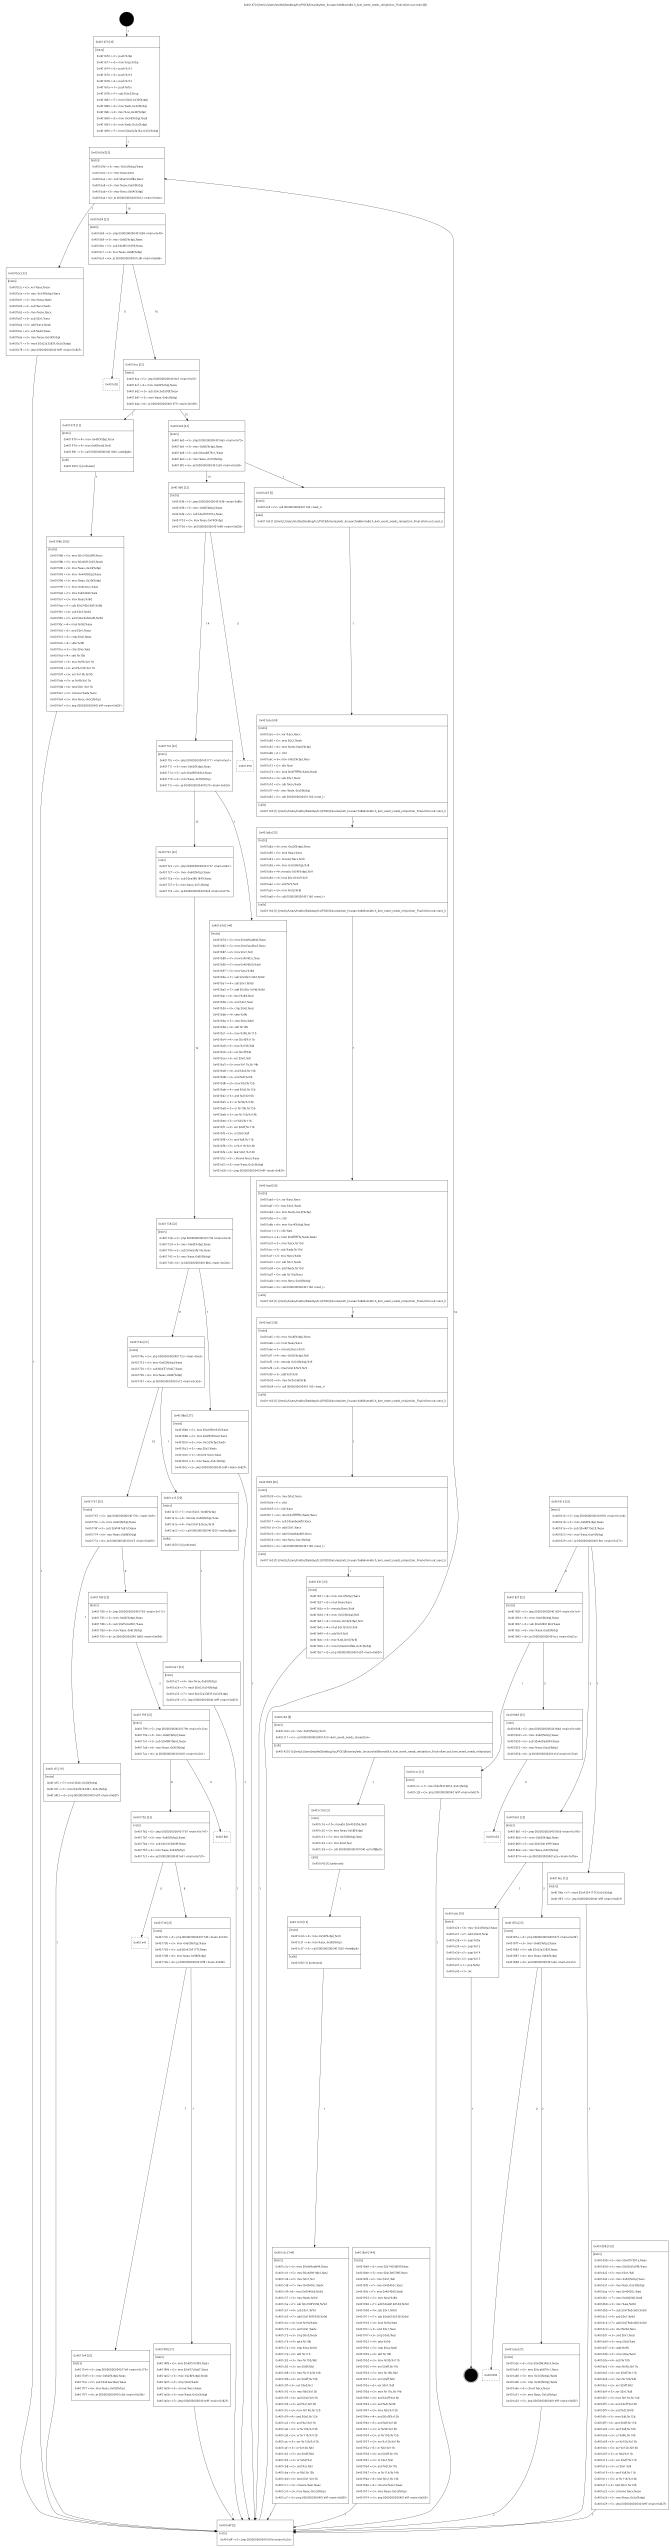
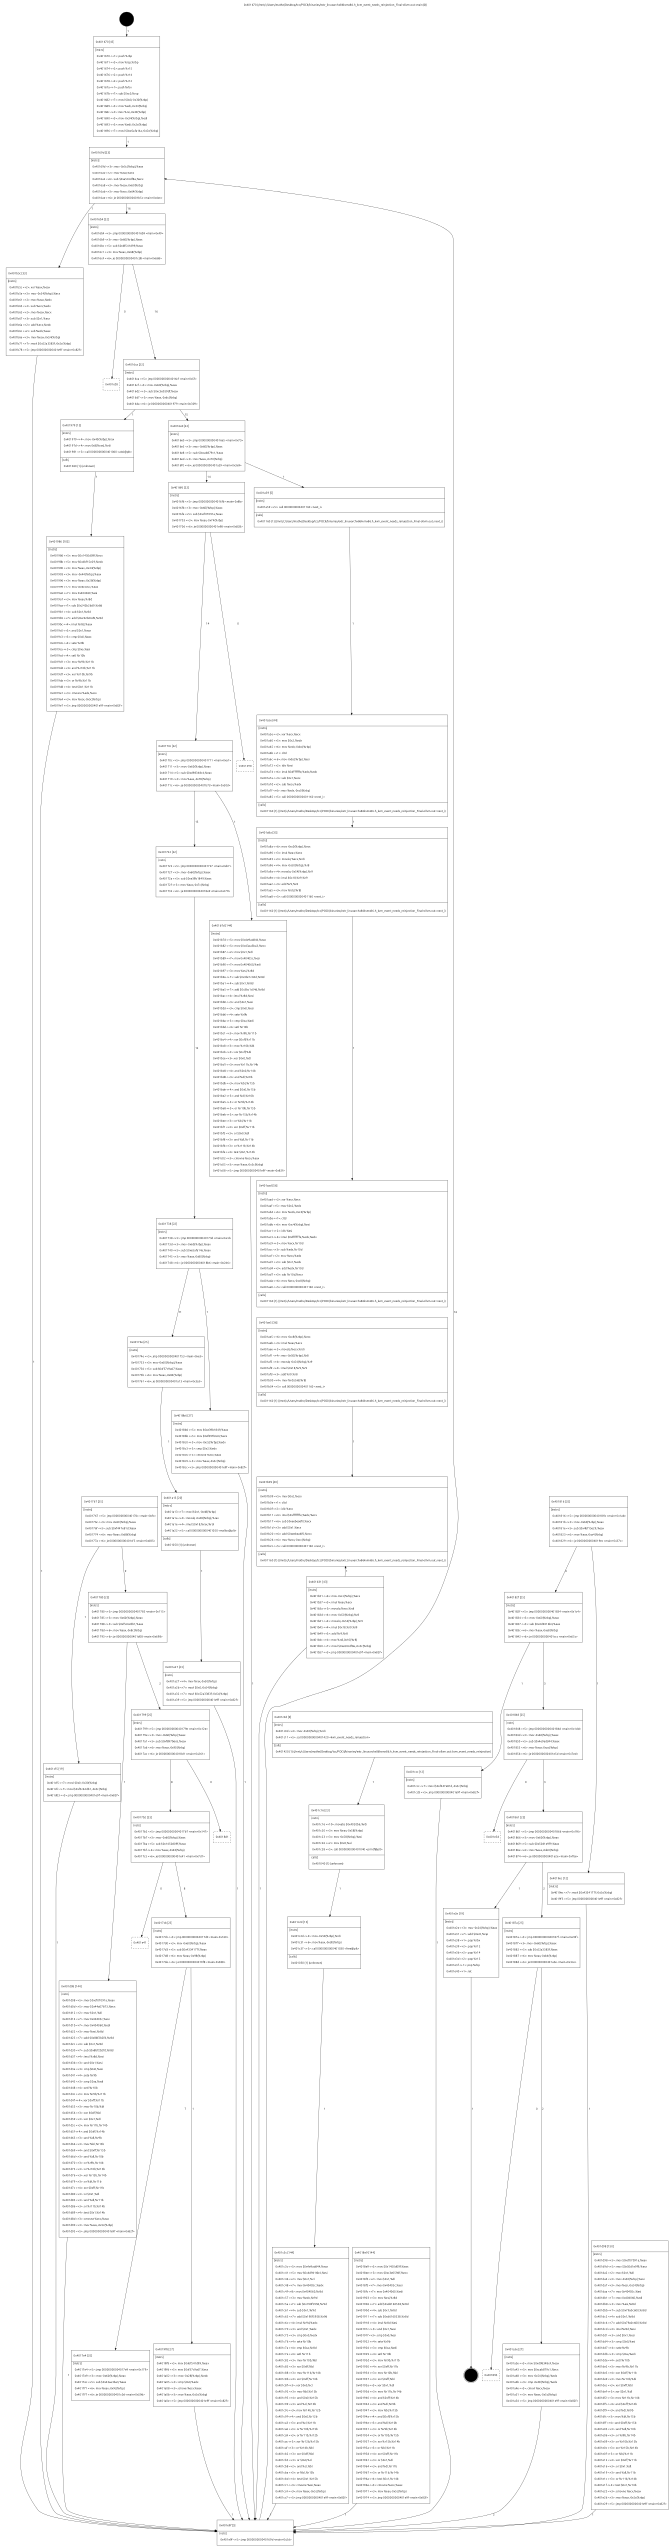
(352, 1311) -> none
(143, 1441) -> none
(349, 1570) -> (345, 1572)
(589, 1681) -> (543, 1785)
none -> (98, 2109)
